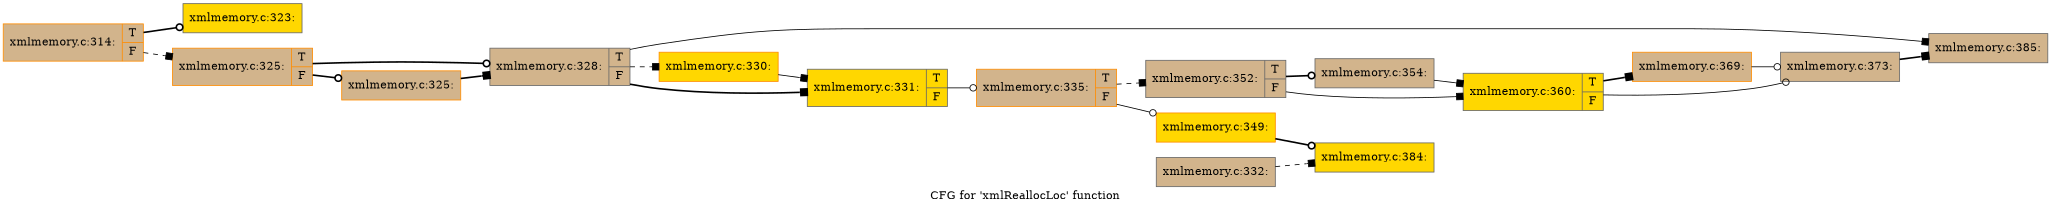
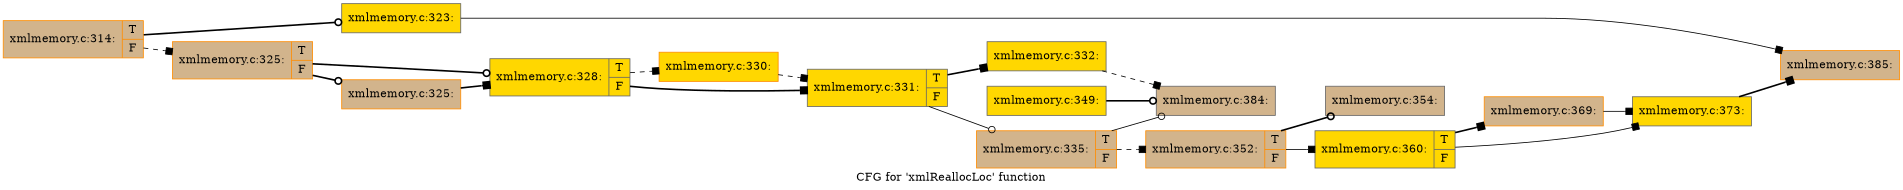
(1275, 29) -> (1119, 18)
(1988, 48) -> (1840, 65)
(560, 67) -> (560, 77)
(1763, 67) -> (1614, 111)
(1840, 67) -> (1692, 111)
none -> (963, 72)
(789, 76) -> (789, 76)
(1216, 79) -> (1216, 149)
(1444, 81) -> none
(1693, 94) -> (1543, 141)
(1133, 108) -> (1135, 124)
(1216, 128) -> (1047, 101)
(1375, 157) -> (1216, 101)
(1216, 172) -> (1047, 56)
